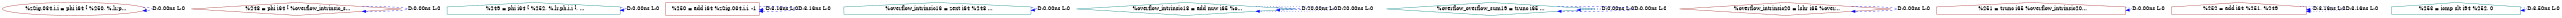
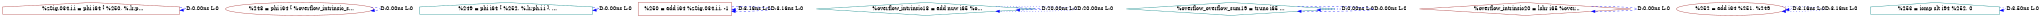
(74, 9) -> (91, 9)
(296, 9) -> (300, 9)
(937, 9) -> none
(2031, 9) -> none
(2239, 9) -> (1731, 9)
